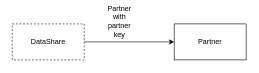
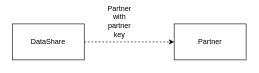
(48, 42) -> (48, 42)
(127, 42) -> (127, 42)
